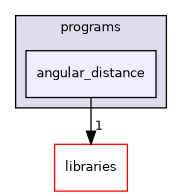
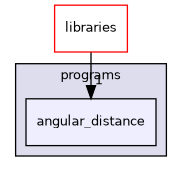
(91, 116) -> (91, 72)
